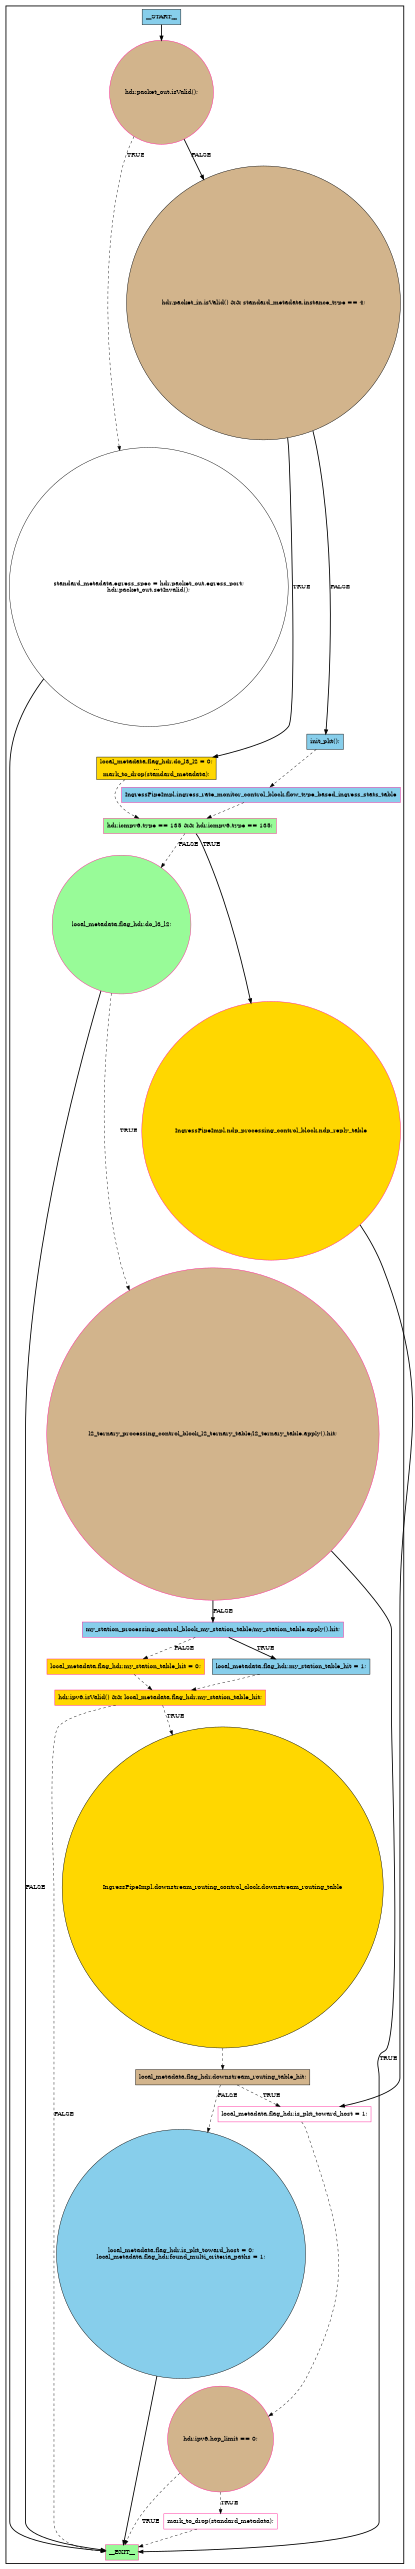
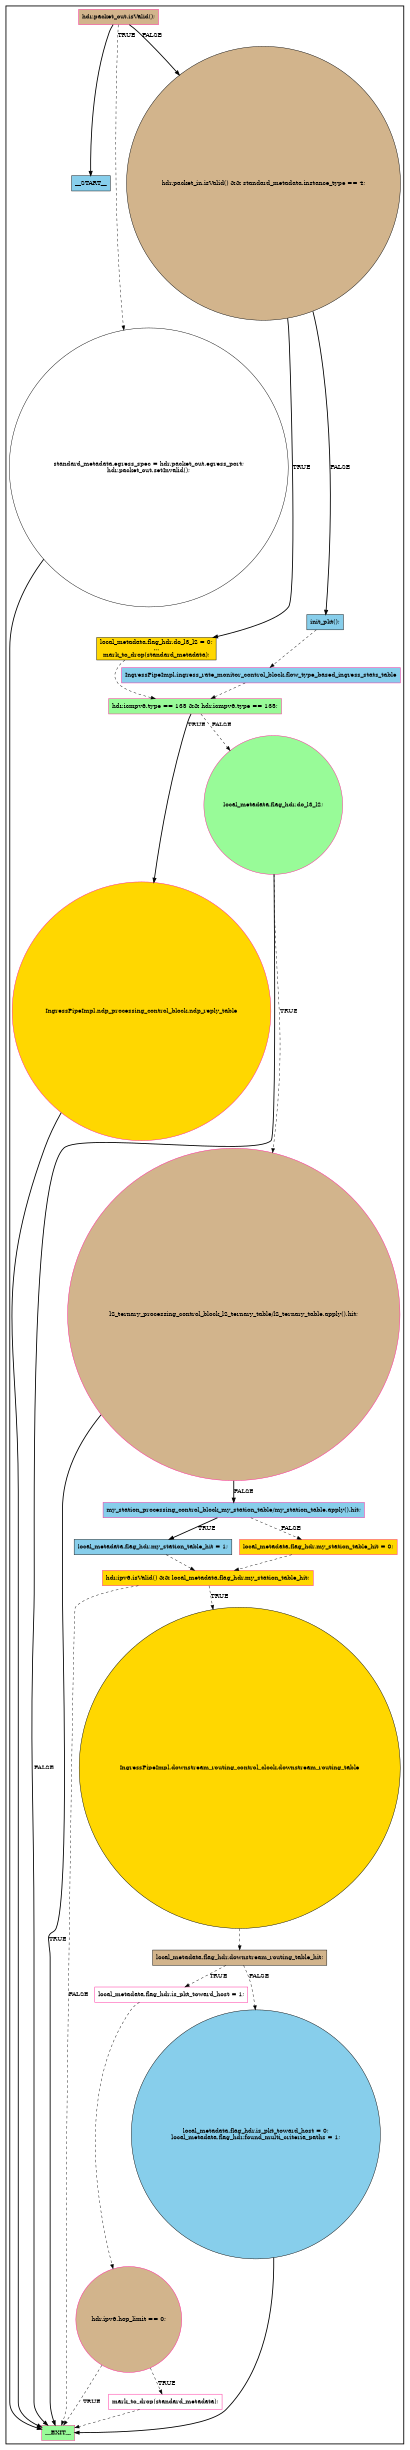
(162, 30) -> (95, 97)
(162, 92) -> (119, 17)
(400, 1679) -> (18, 1770)
